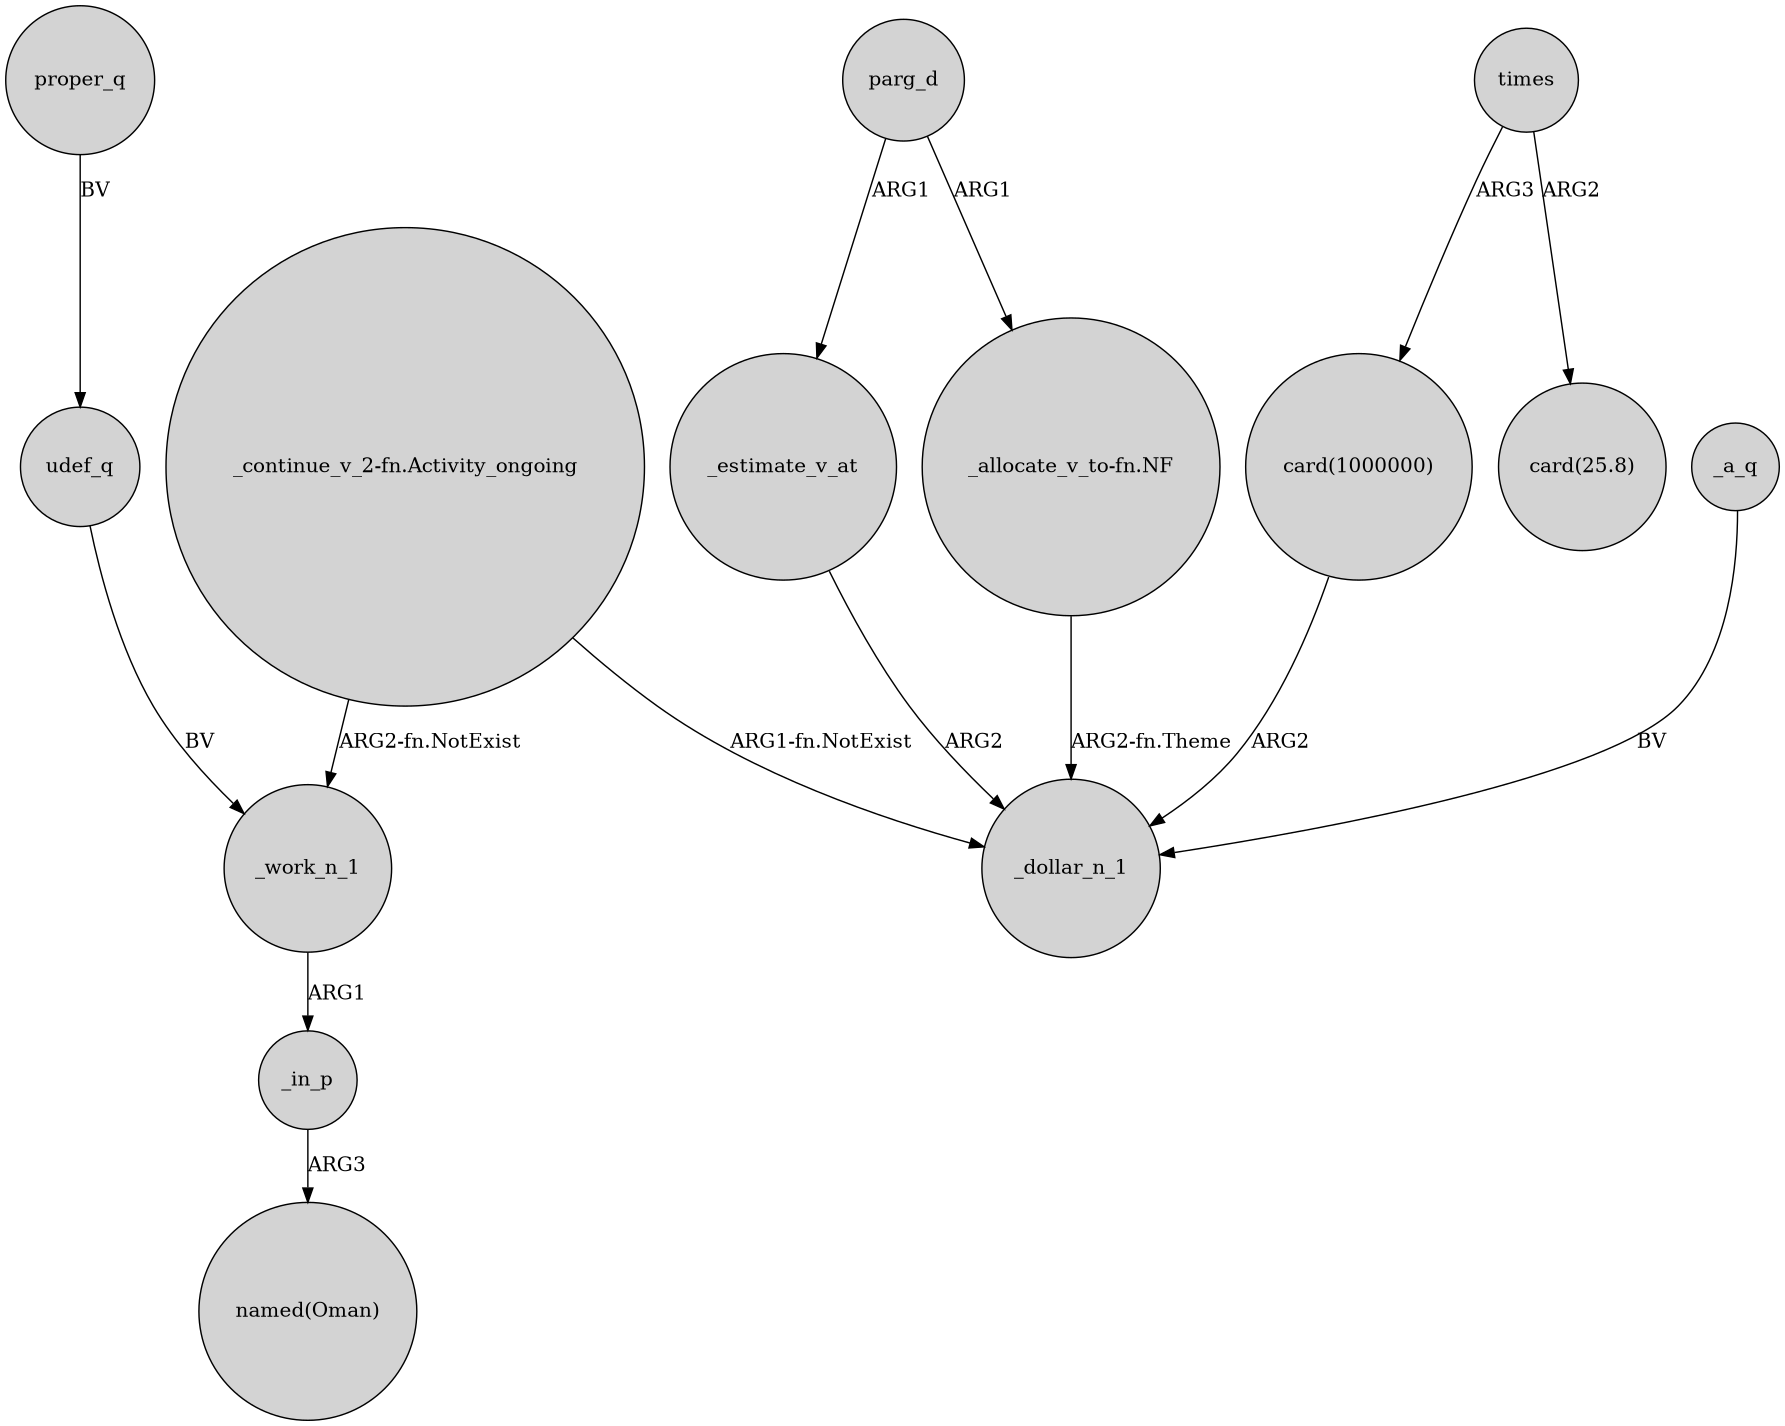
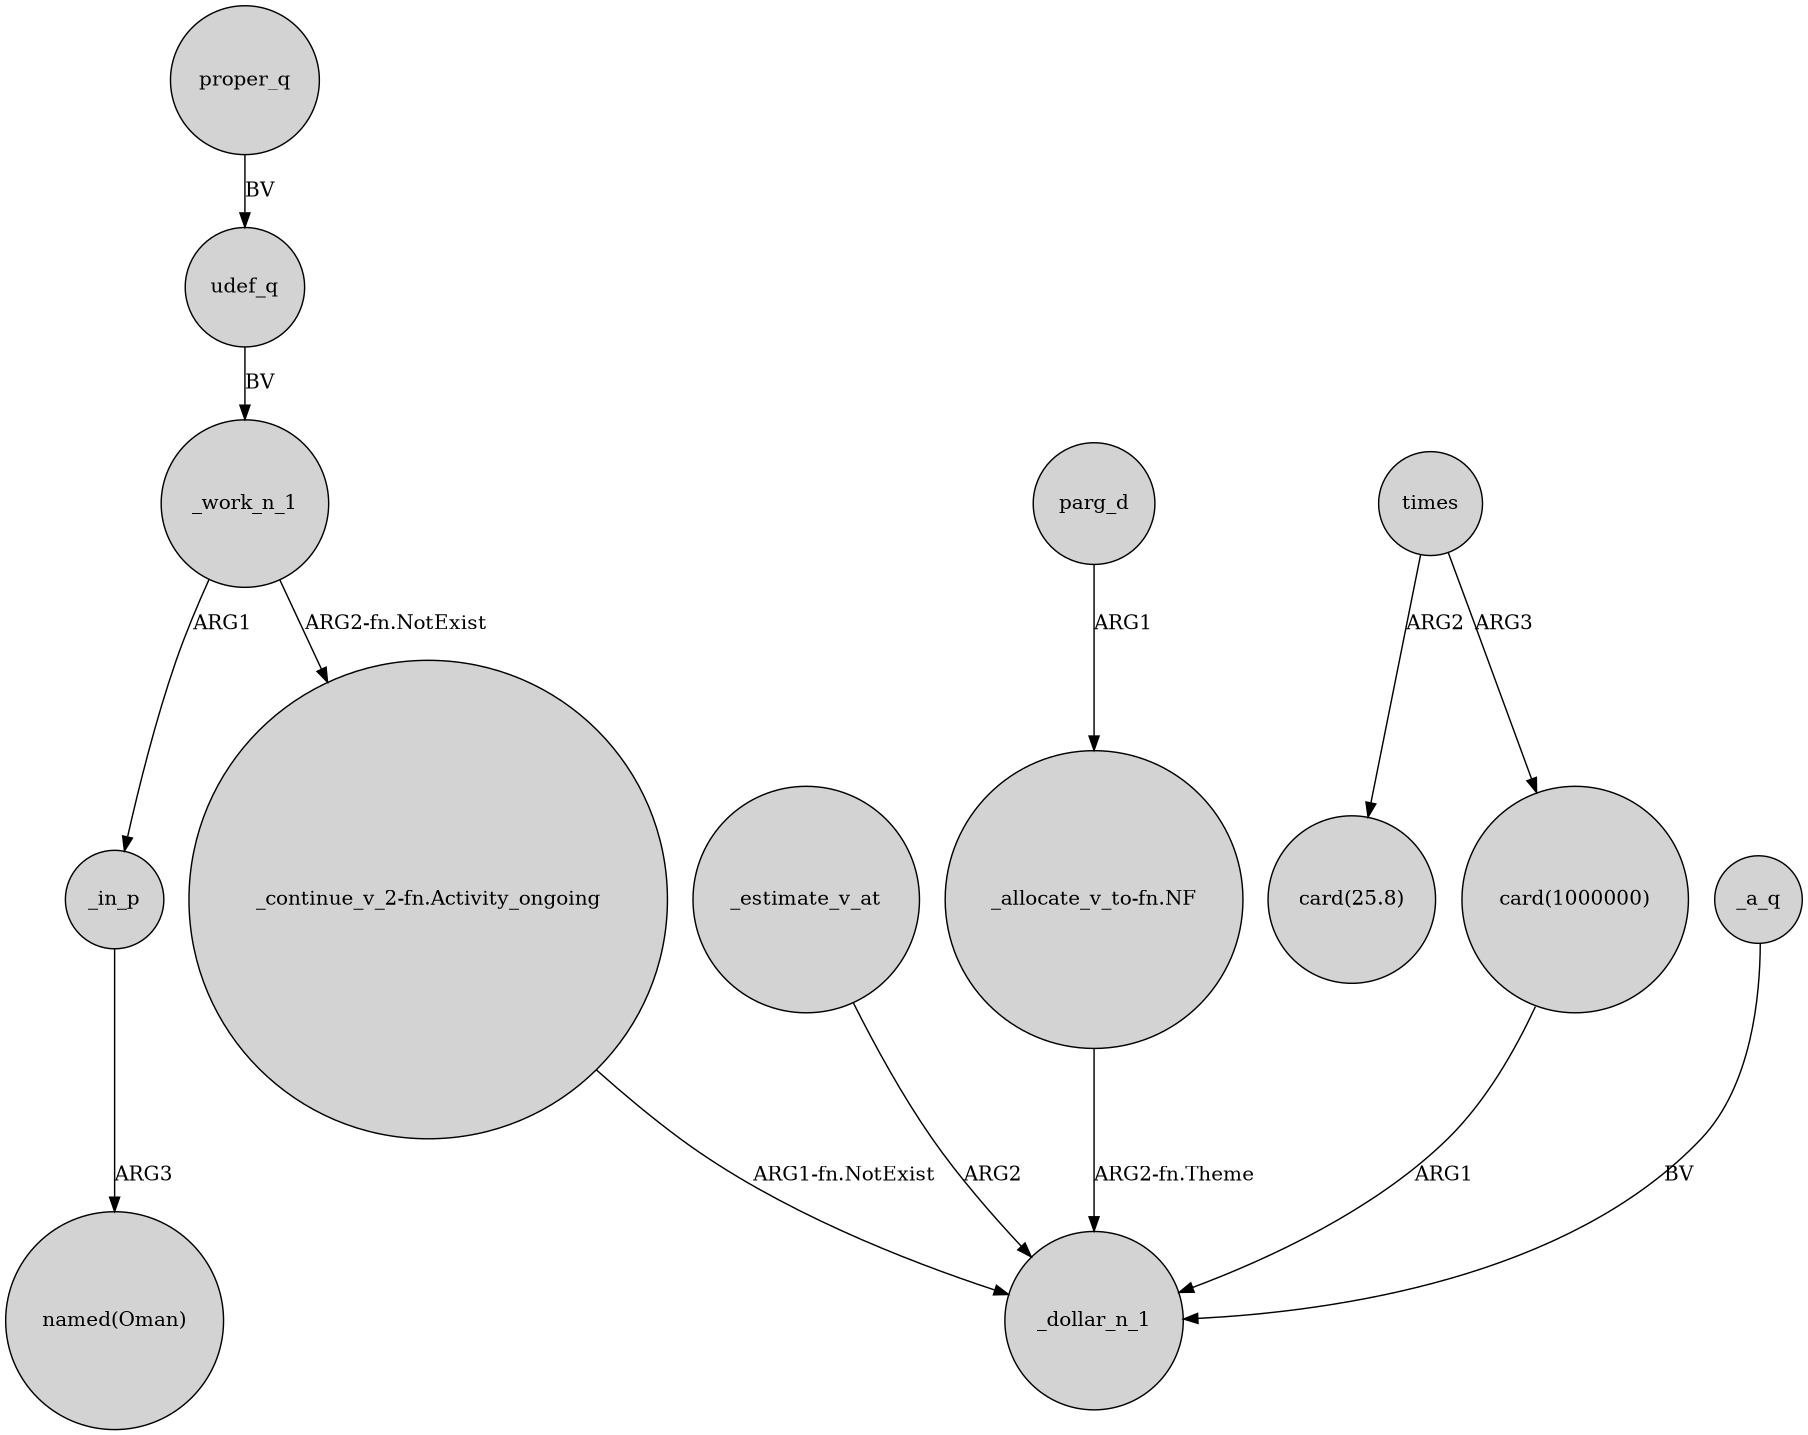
(854, 241) -> none
(340, 736) -> (301, 624)
(1281, 743) -> (1444, 1175)
